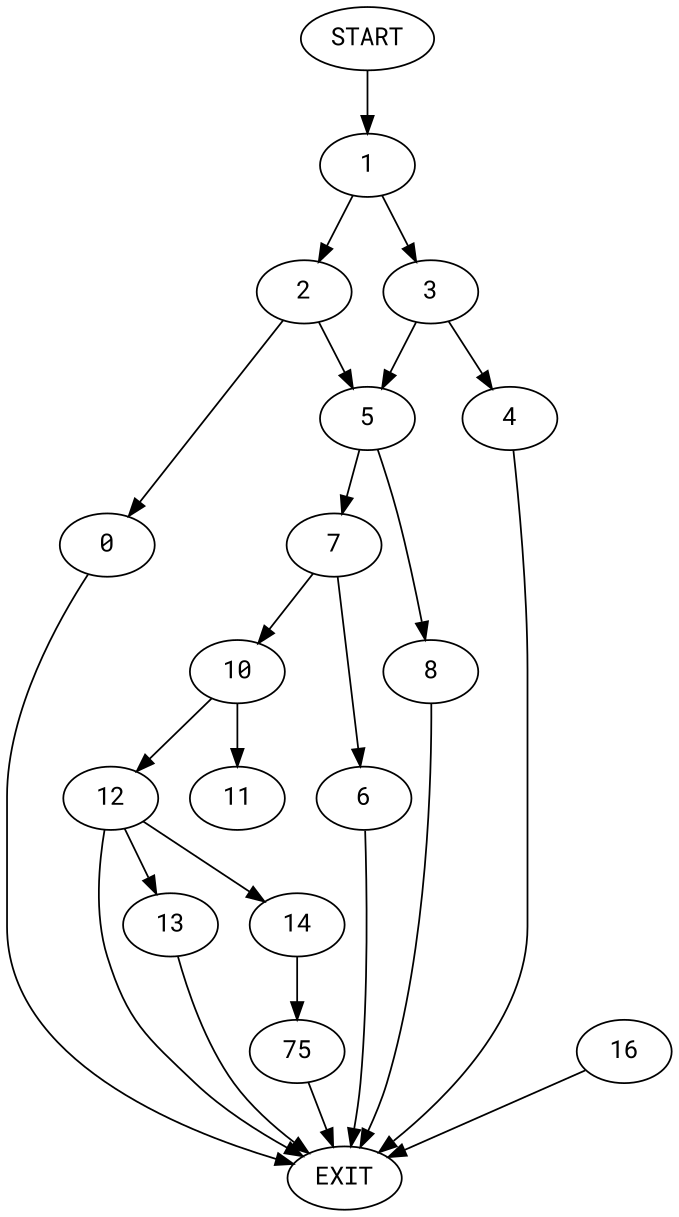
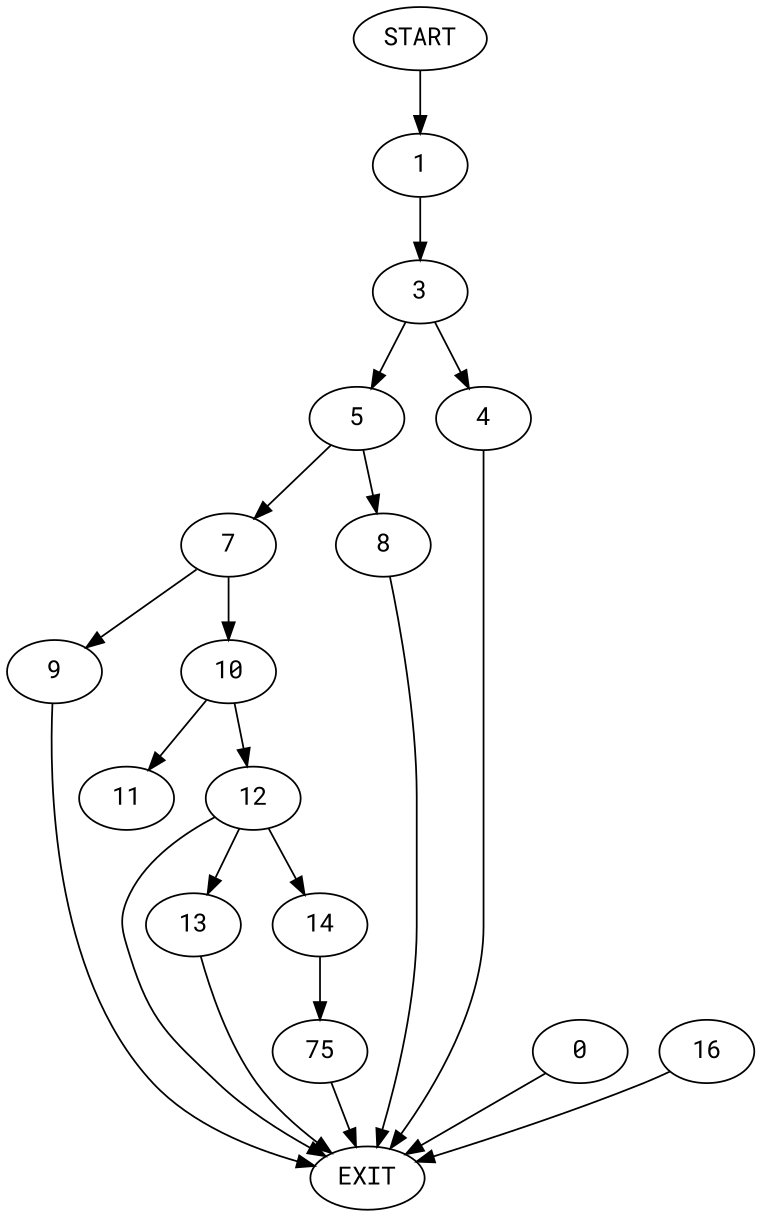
(304, 292) -> none
(364, 798) -> (55, 672)
